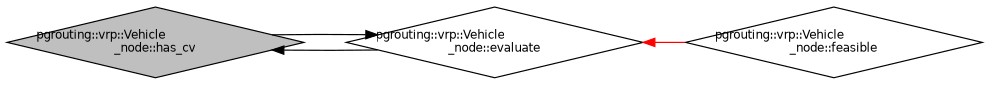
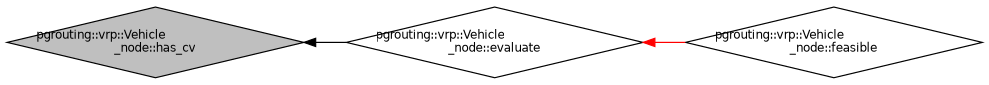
(319, 34) -> none
